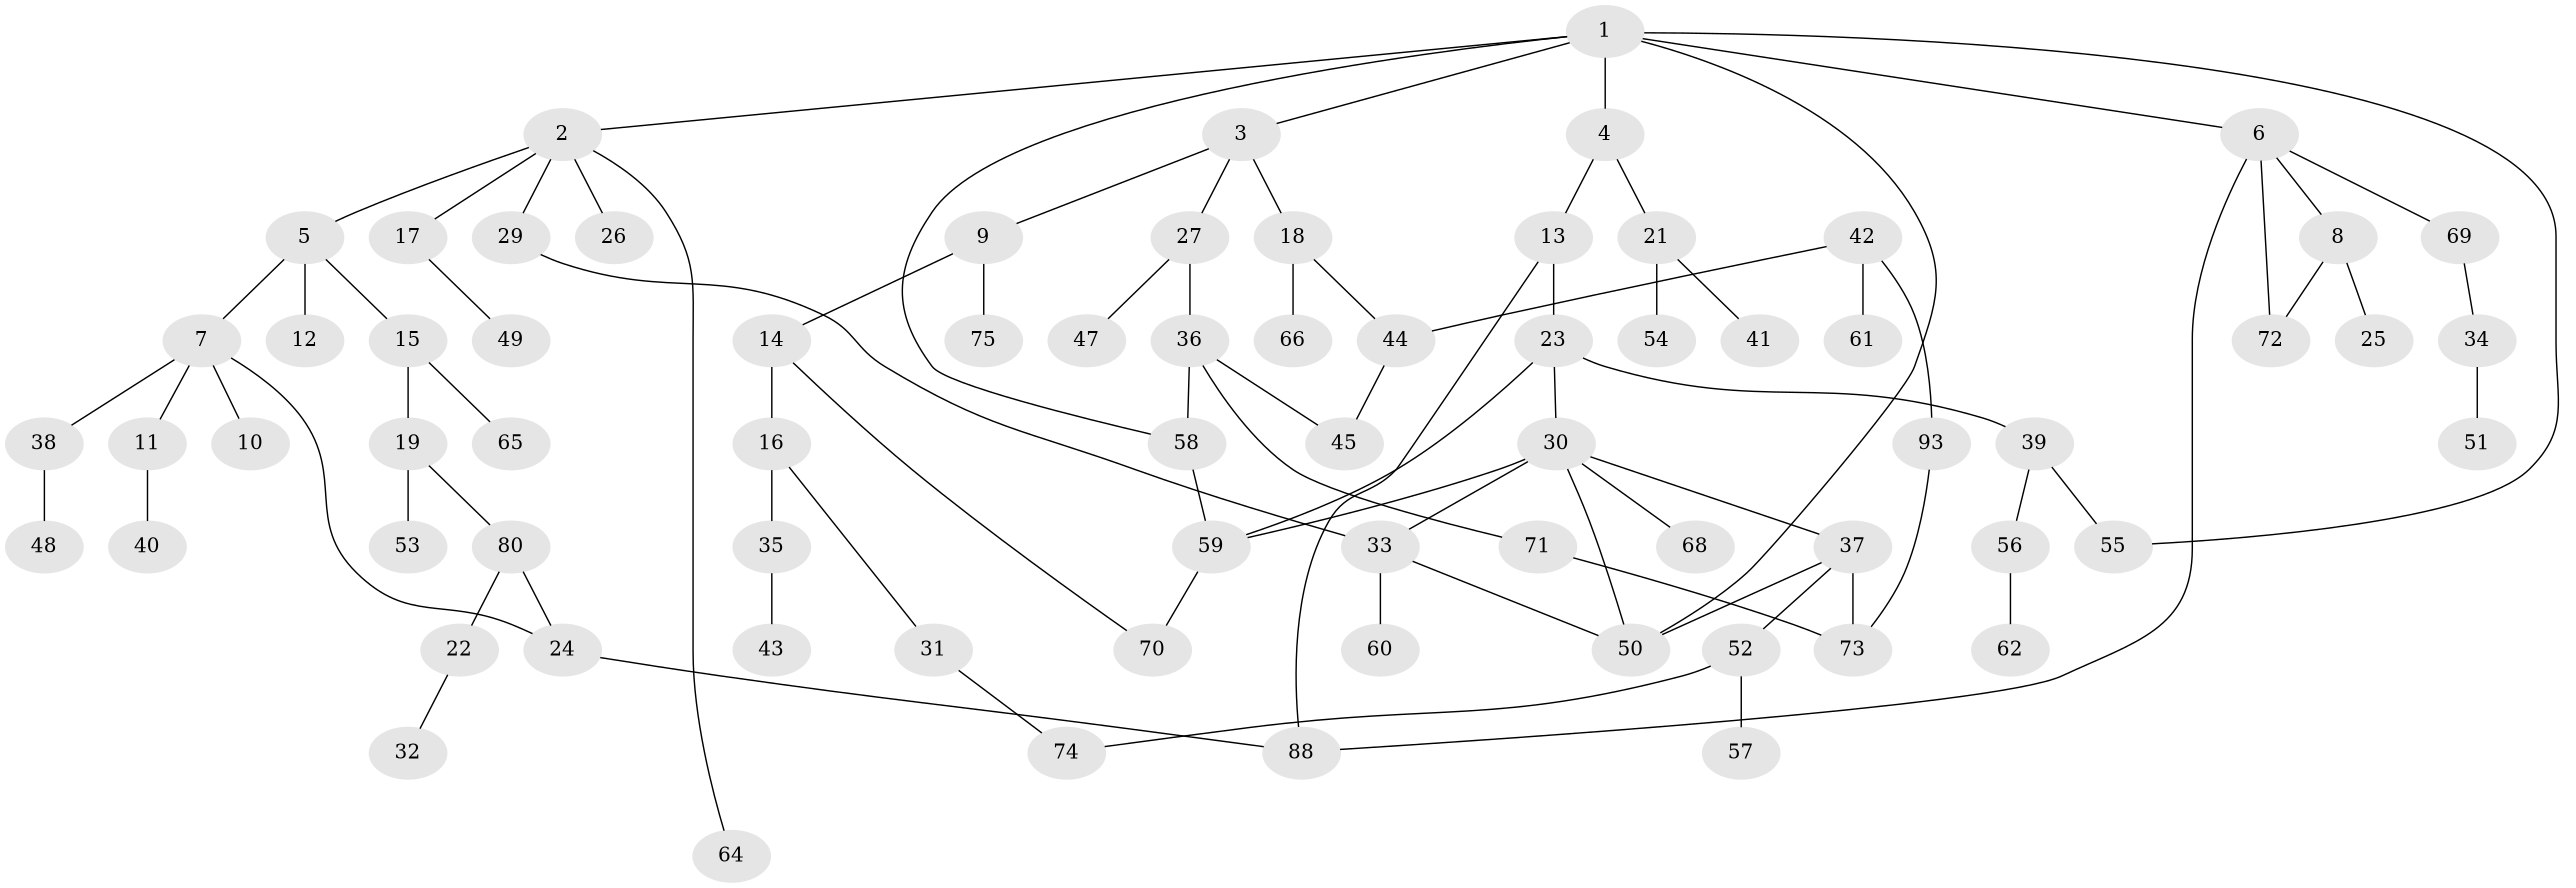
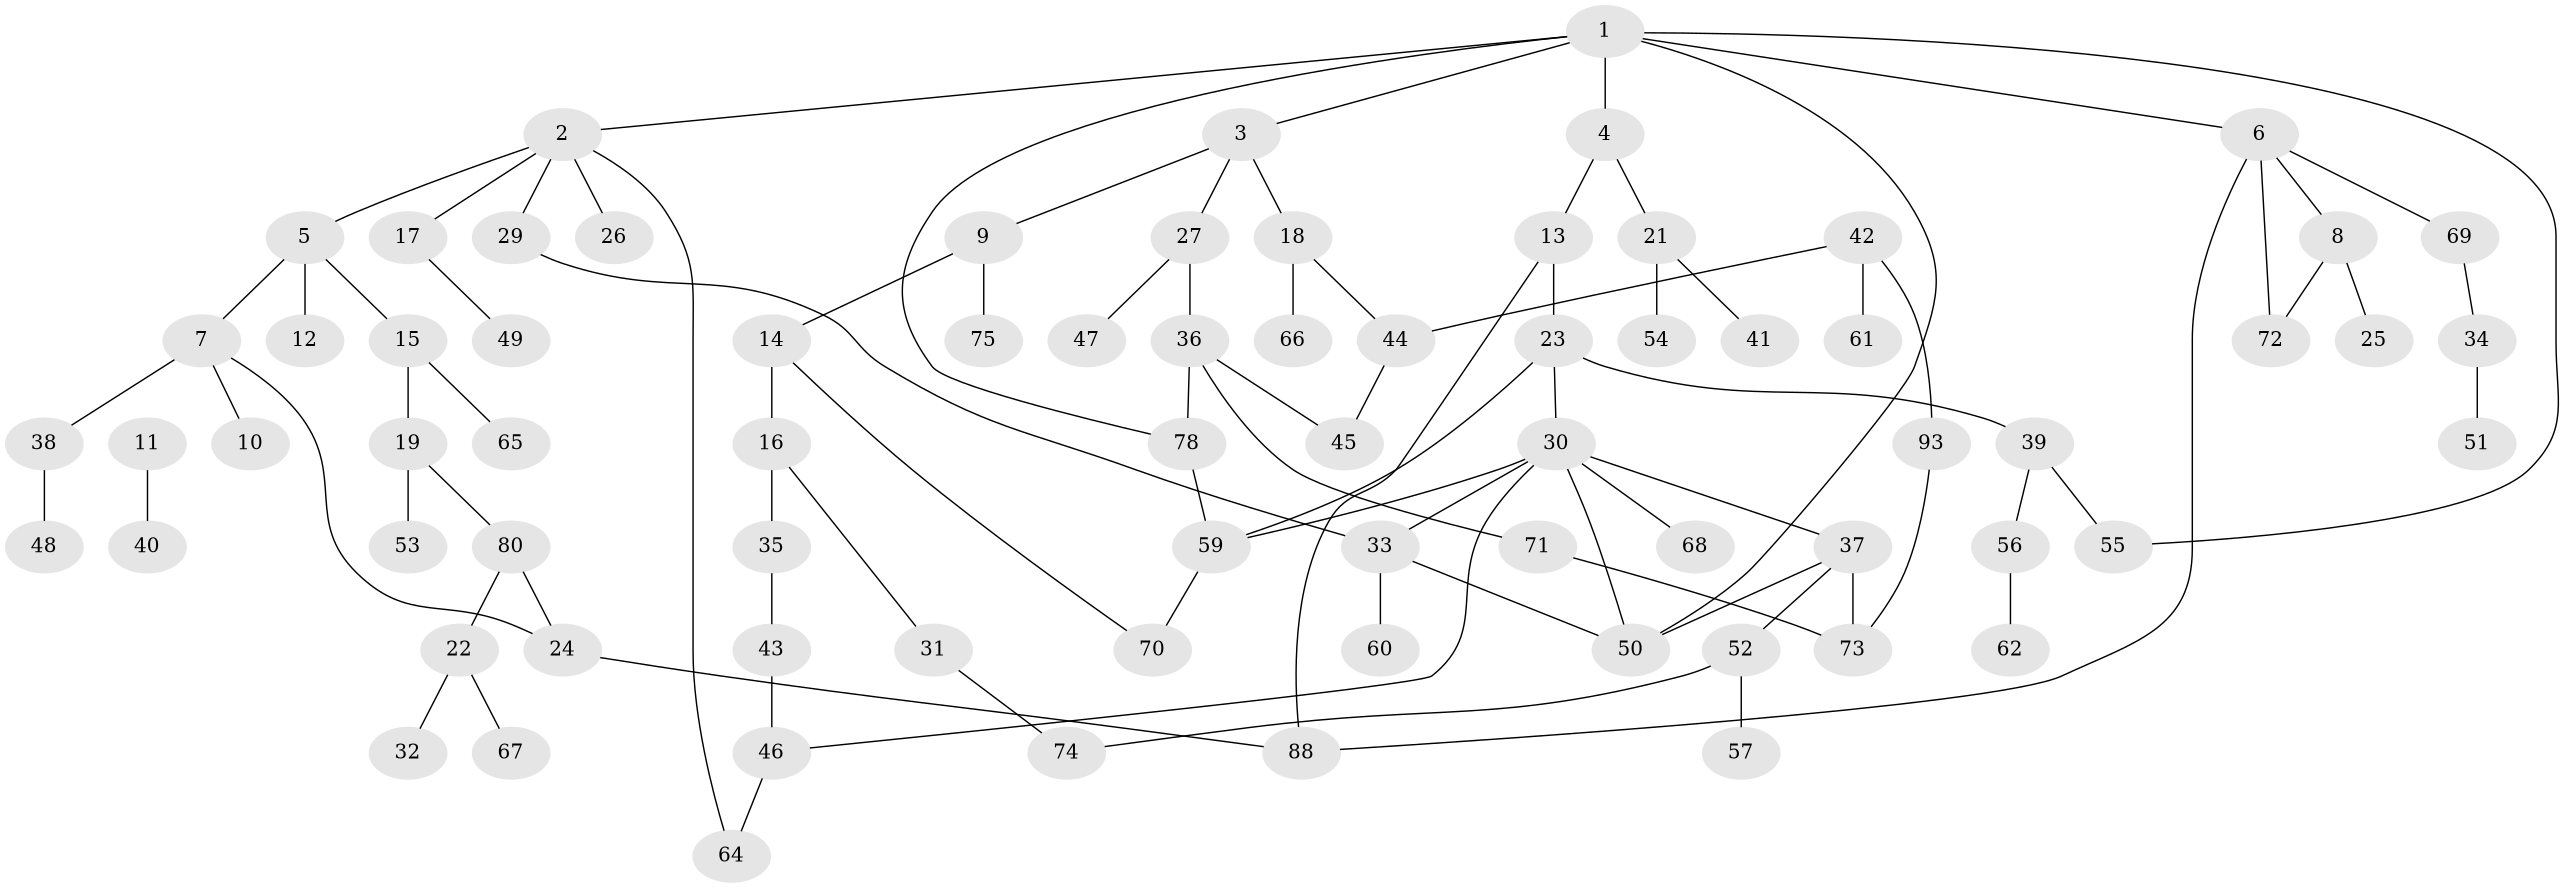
(175, 392) -> none
(1187, 444) -> (1187, 444)
none -> (511, 753)
none -> (772, 753)
